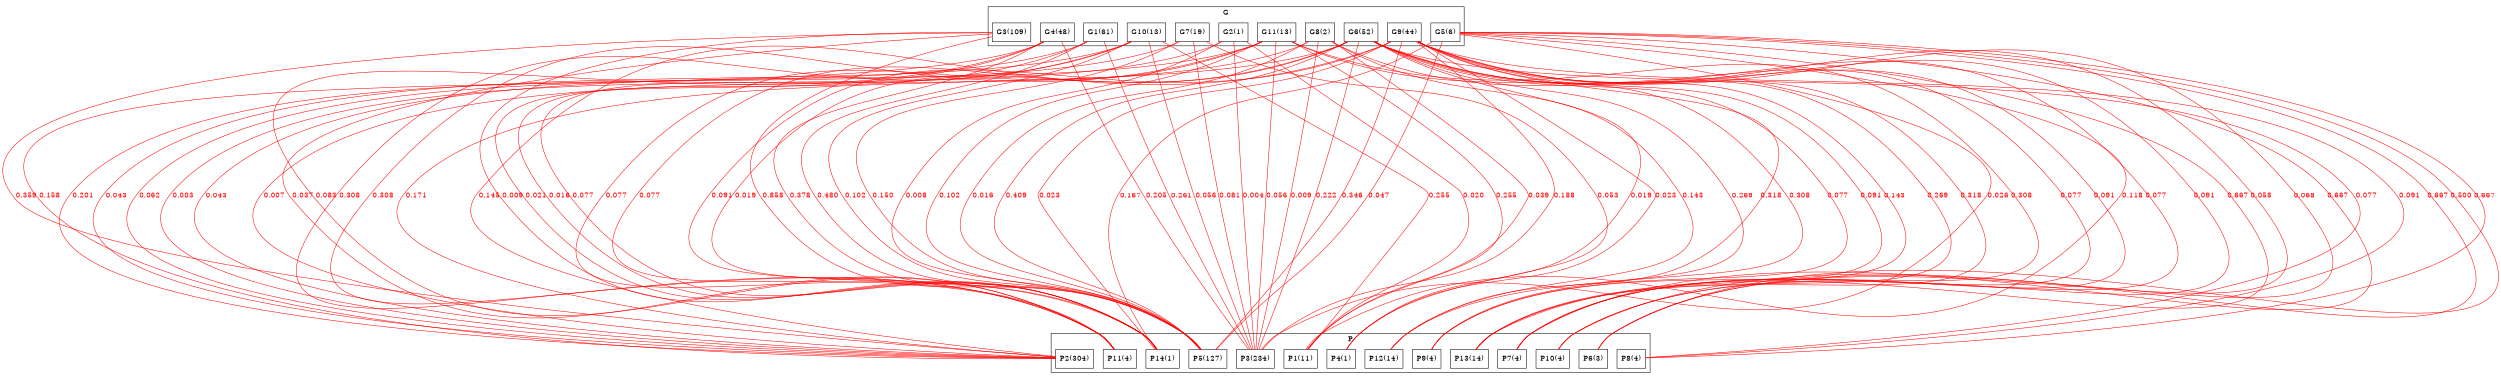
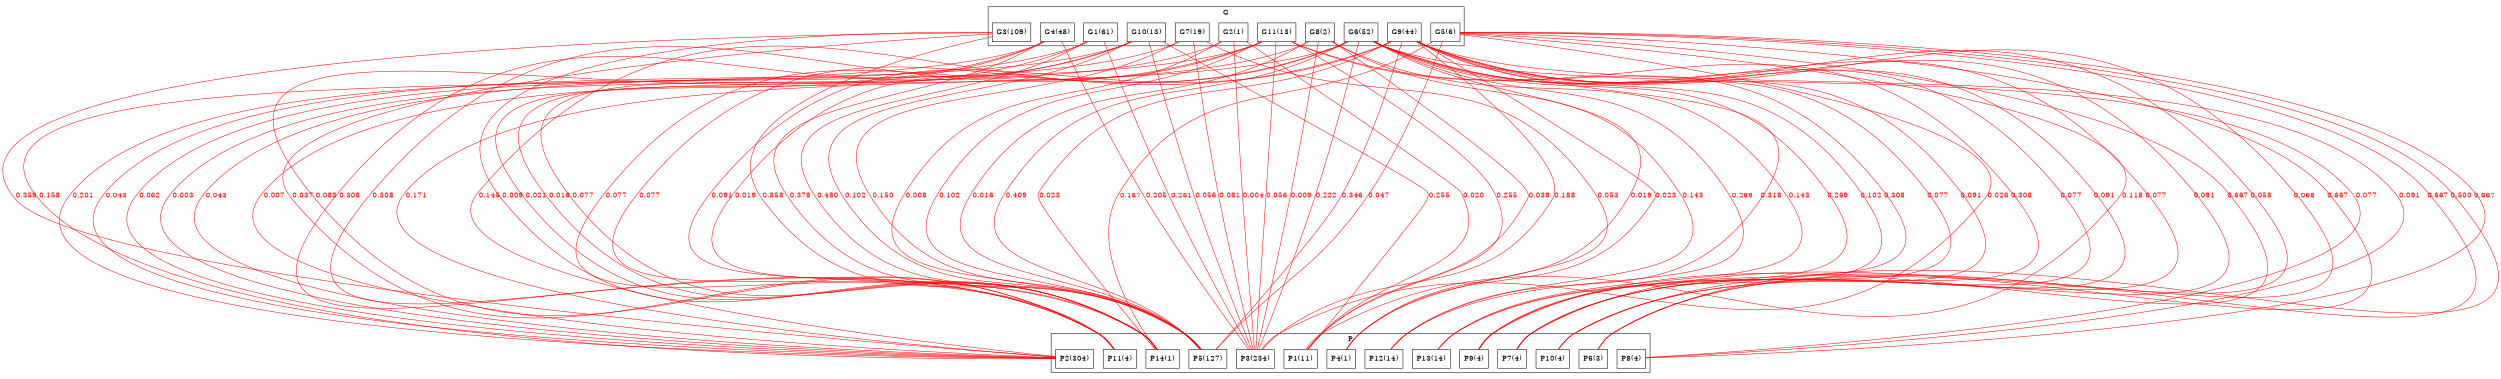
(1971, 196) -> (1871, 196)
(2255, 242) -> (2254, 241)
